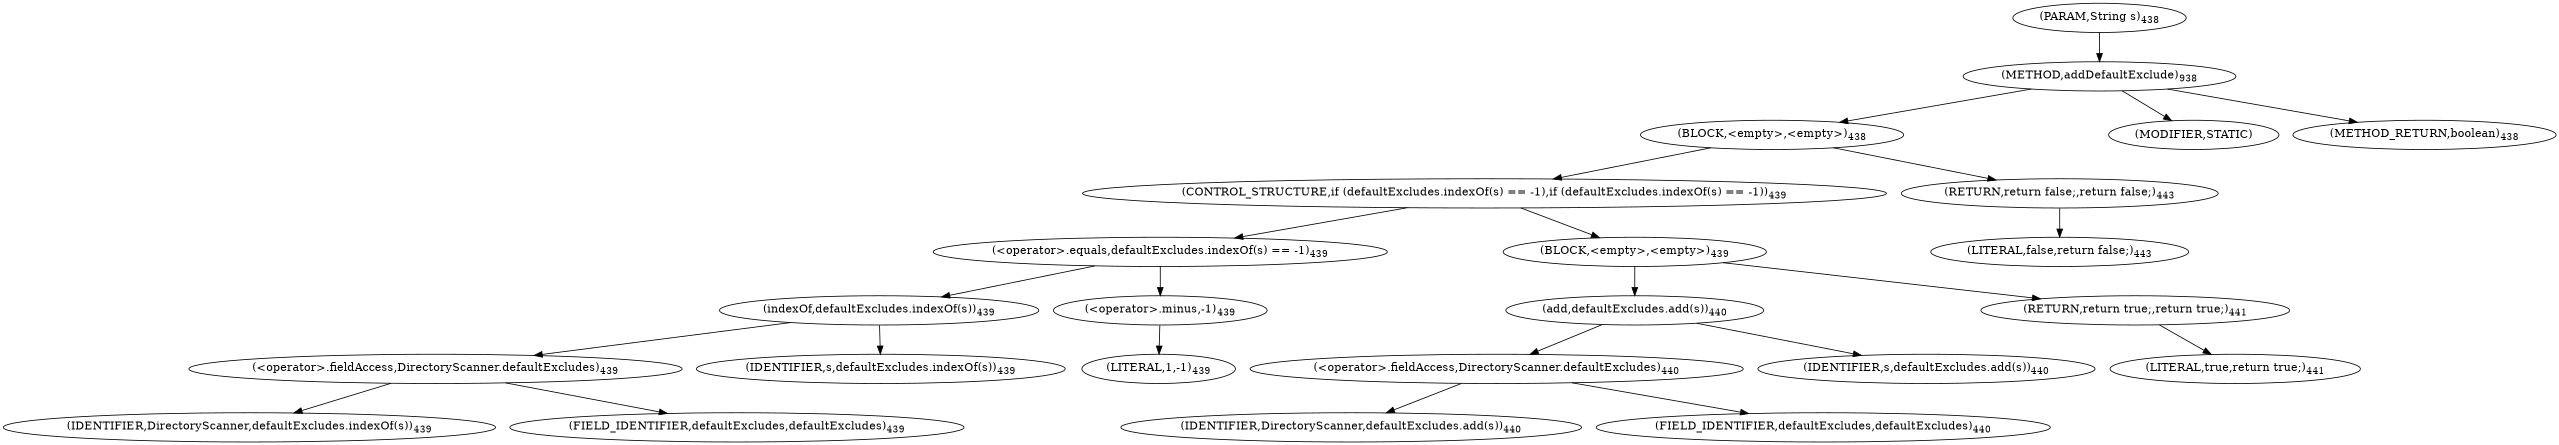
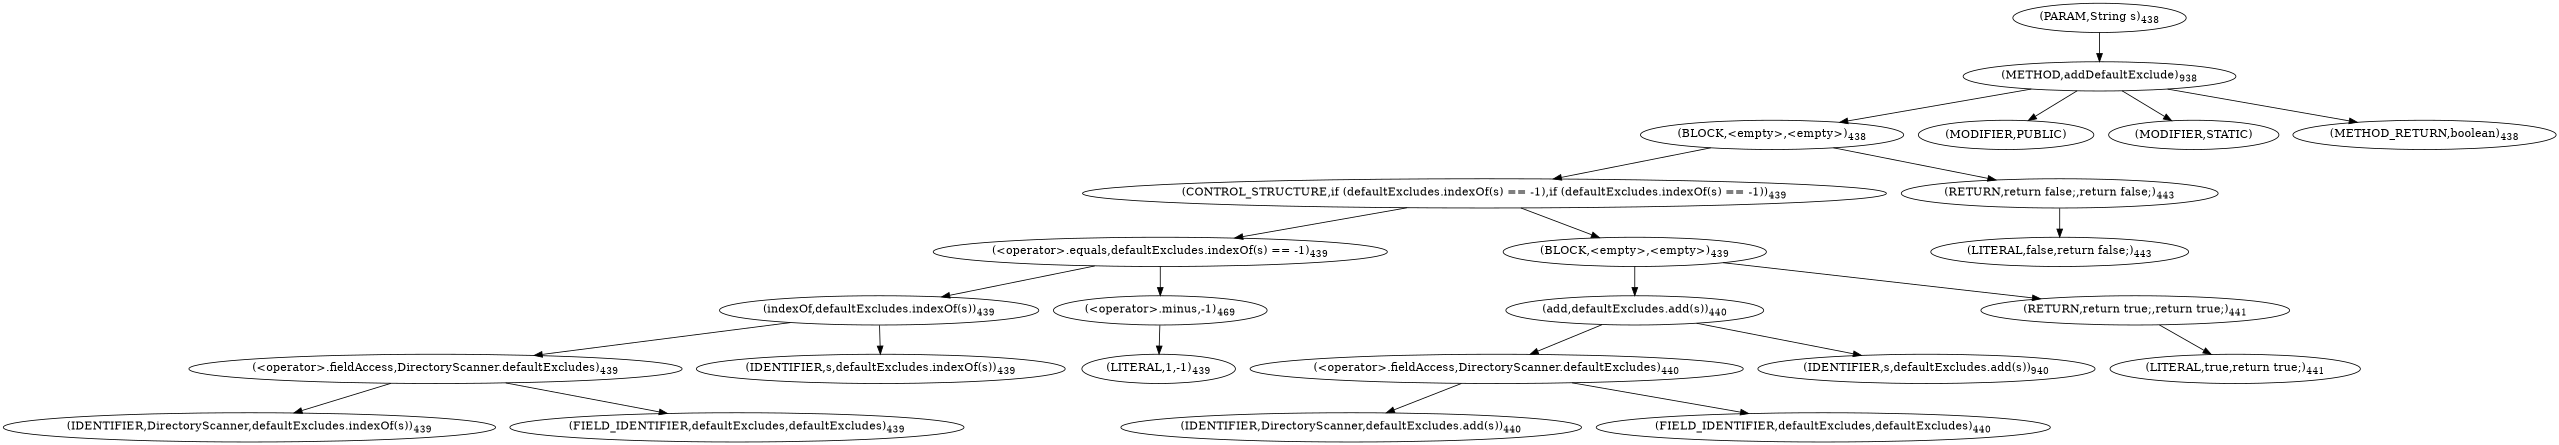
none -> (2006, 135)
(1226, 309) -> (1226, 309)
(2040, 368) -> (2040, 368)
